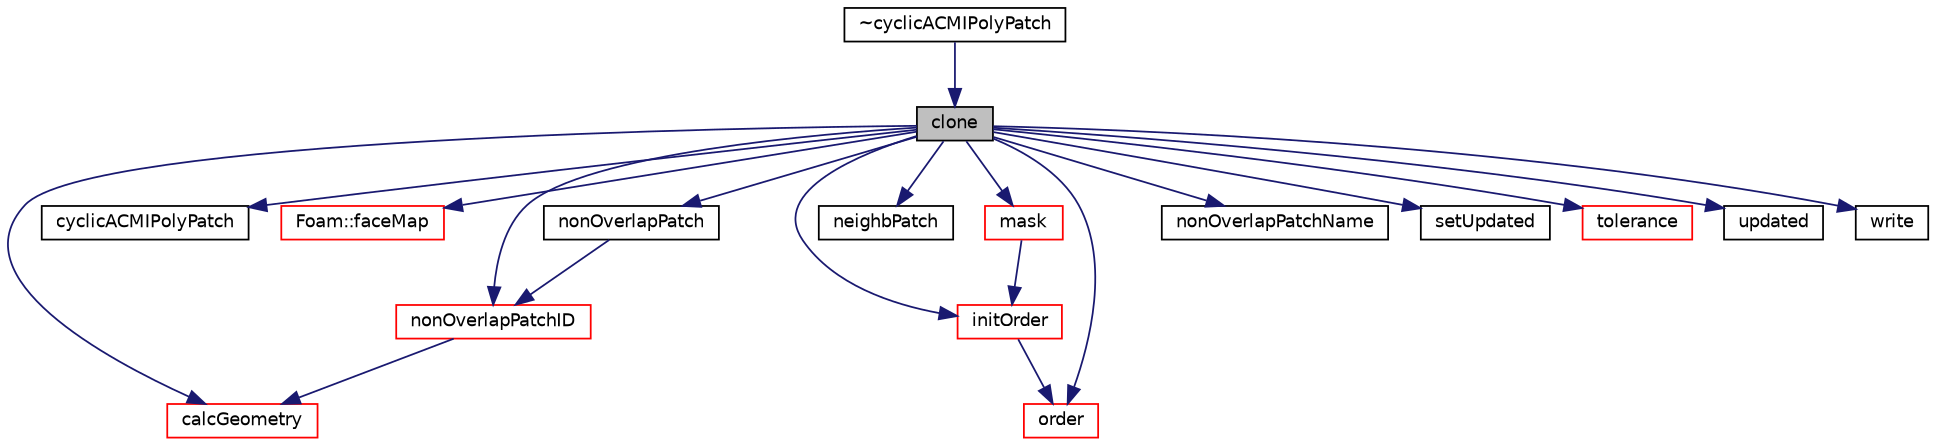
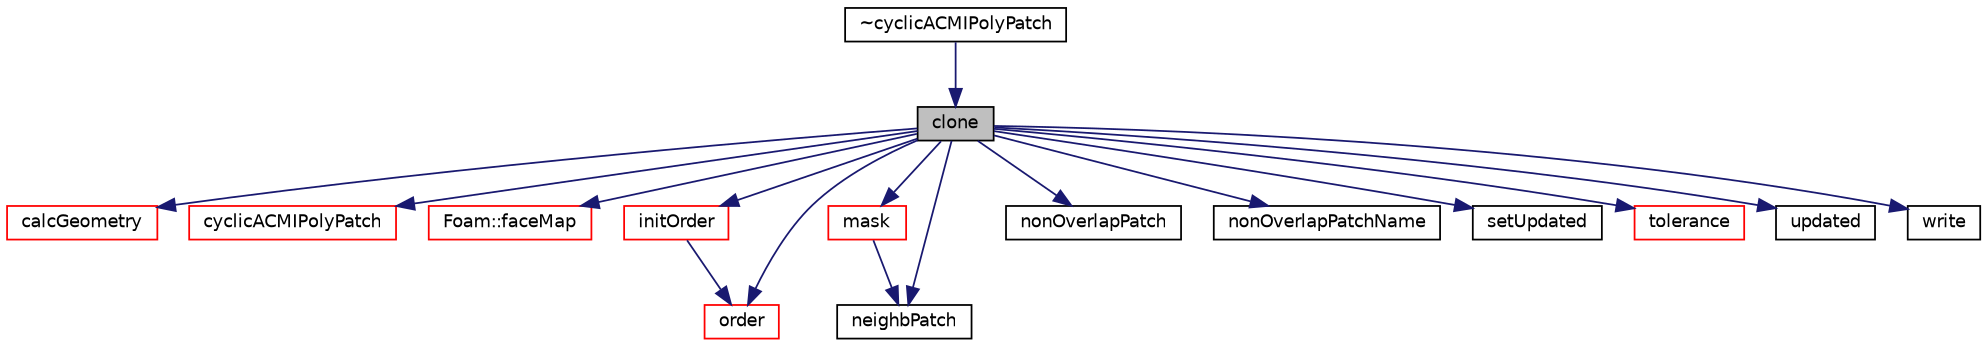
(145, 223) -> (293, 223)
(1018, 264) -> (883, 264)
(493, 322) -> none
